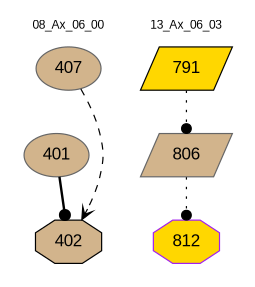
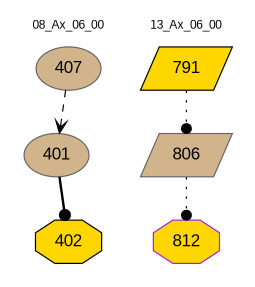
(186, 26) -> (186, 26)
(103, 148) -> (63, 106)
(69, 242) -> (69, 242)
